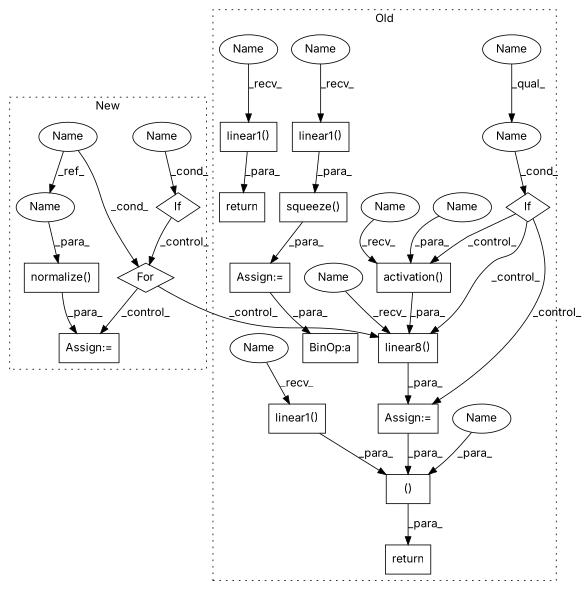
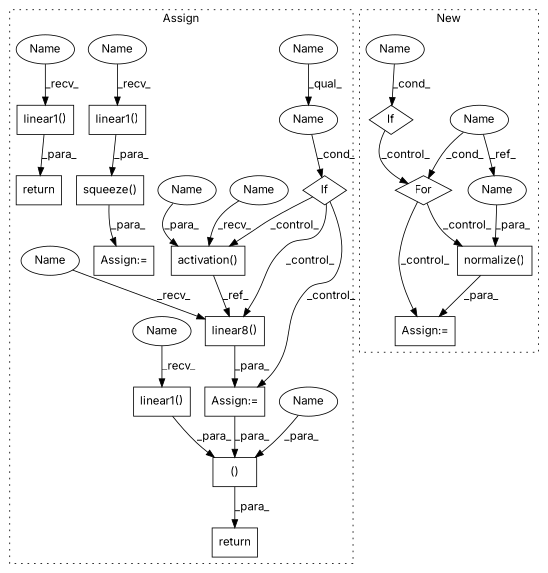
(385, 19) -> (181, 19)
(428, 313) -> (236, 296)
(261, 326) -> (438, 225)
(330, 348) -> none
